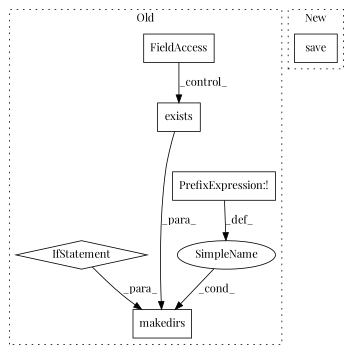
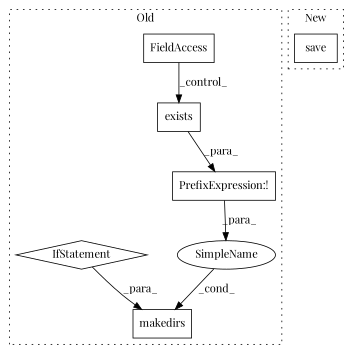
(162, 216) -> (199, 148)
(239, 220) -> (239, 220)
